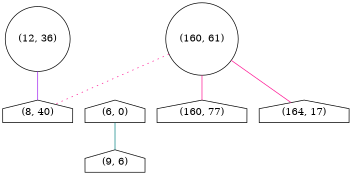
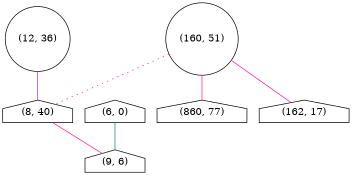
(202, 39) -> (202, 39)
(202, 113) -> (202, 113)
(304, 113) -> (304, 113)
none -> (77, 138)
